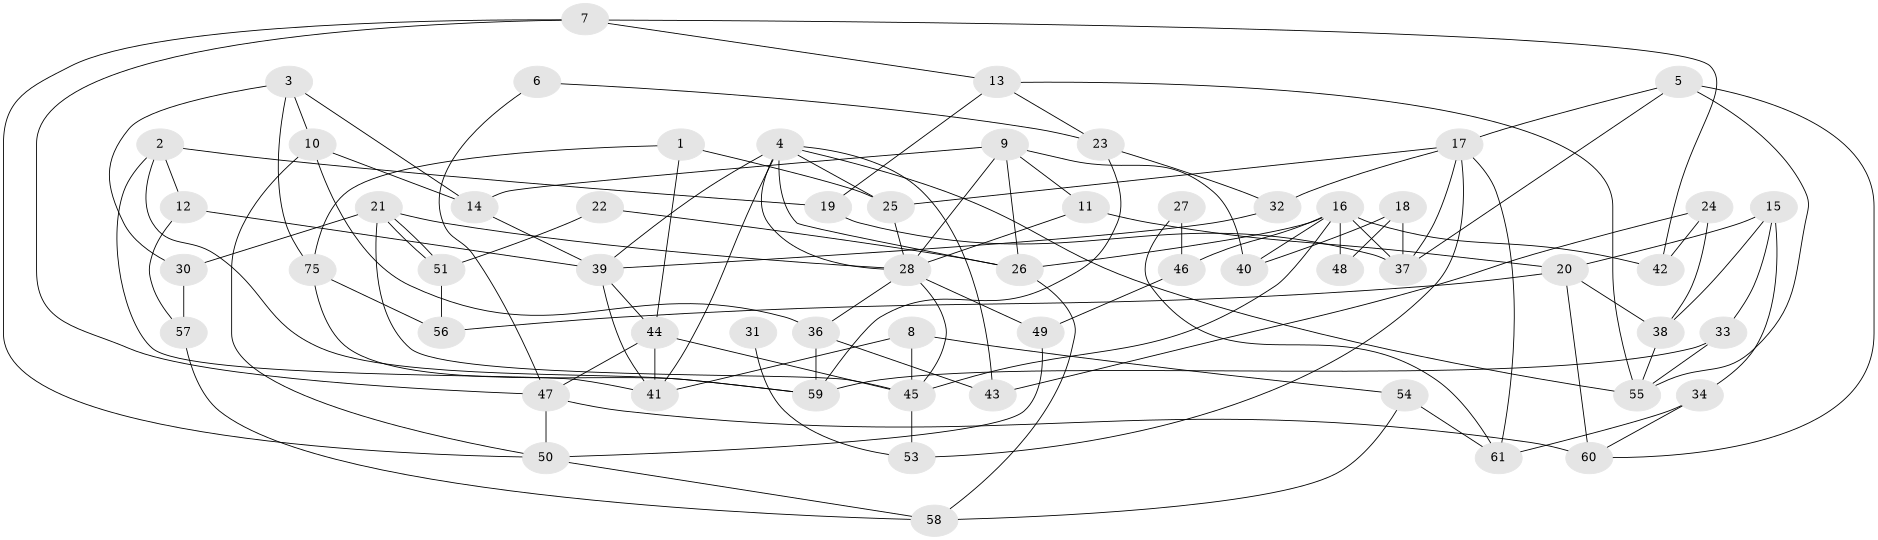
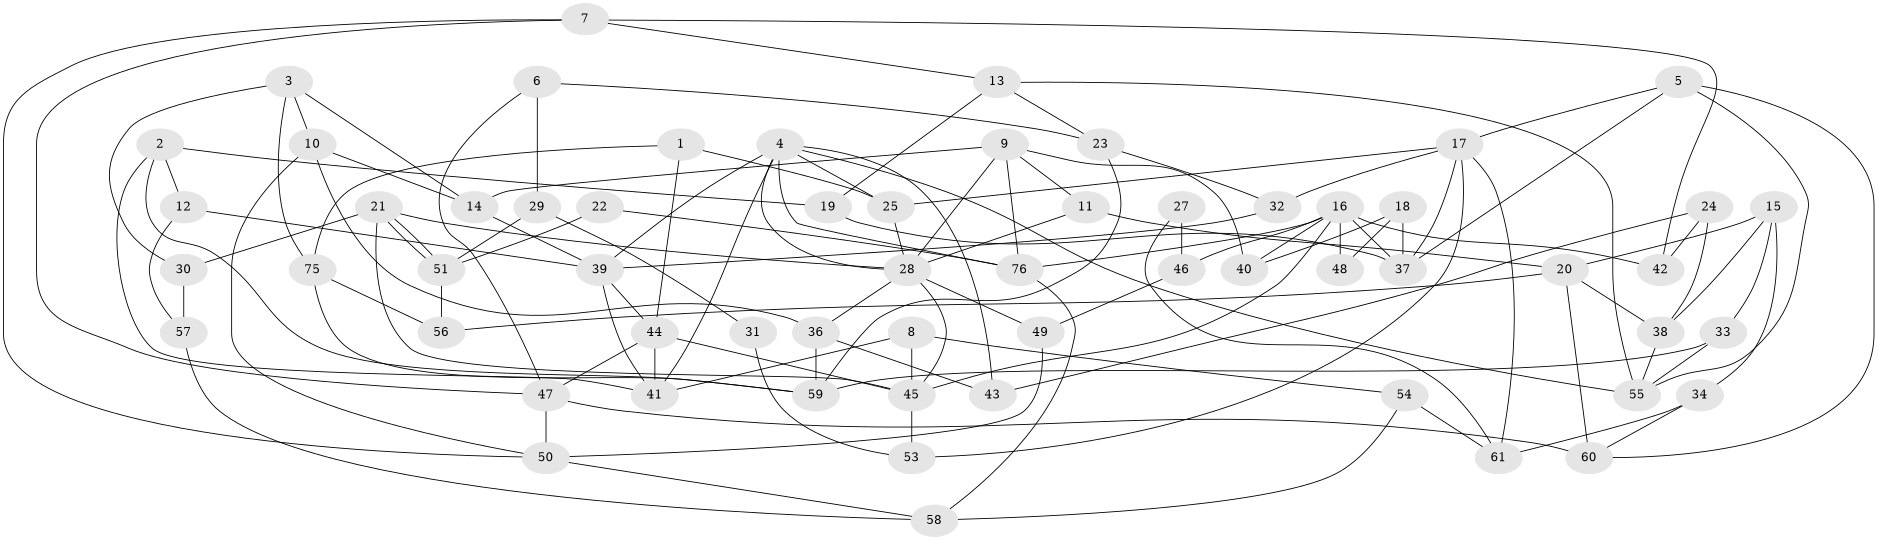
none -> (537, 207)
(1020, 270) -> (1020, 270)
